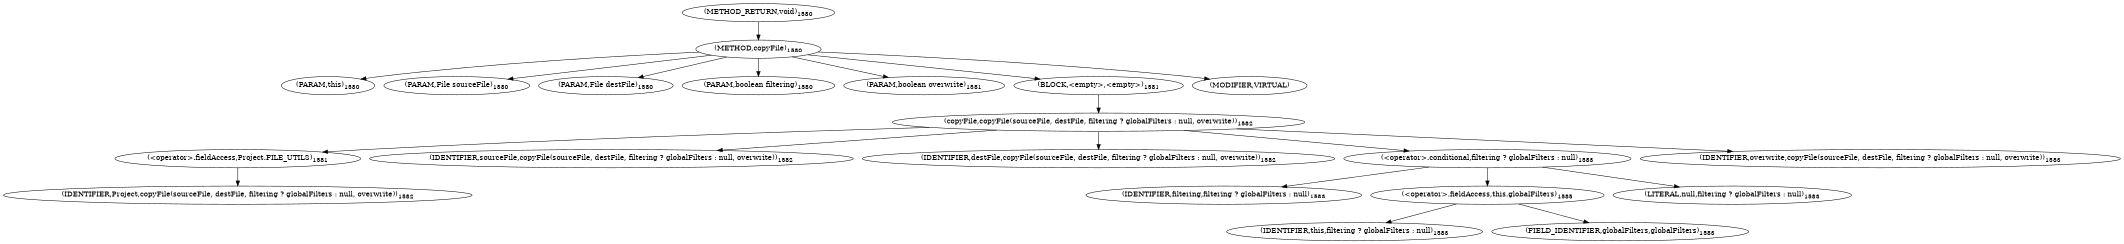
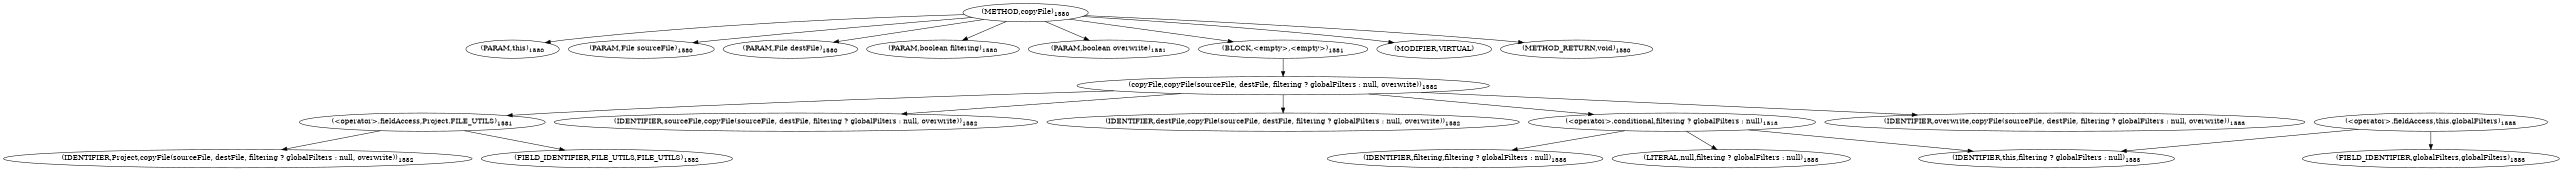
(758, 28) -> (1302, 27)
(1586, 158) -> (1771, 121)
none -> (607, 159)
(1487, 174) -> (1858, 140)
